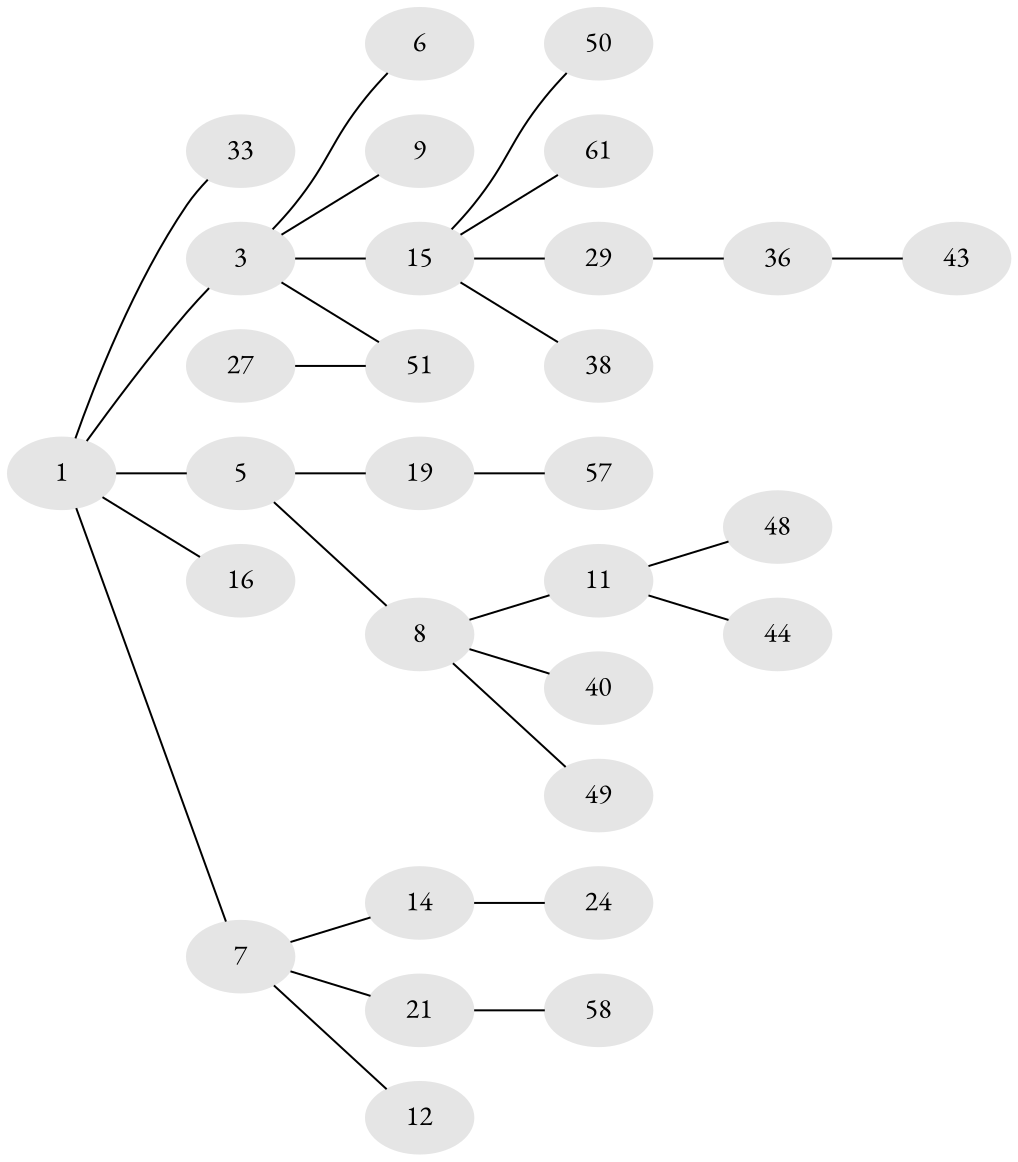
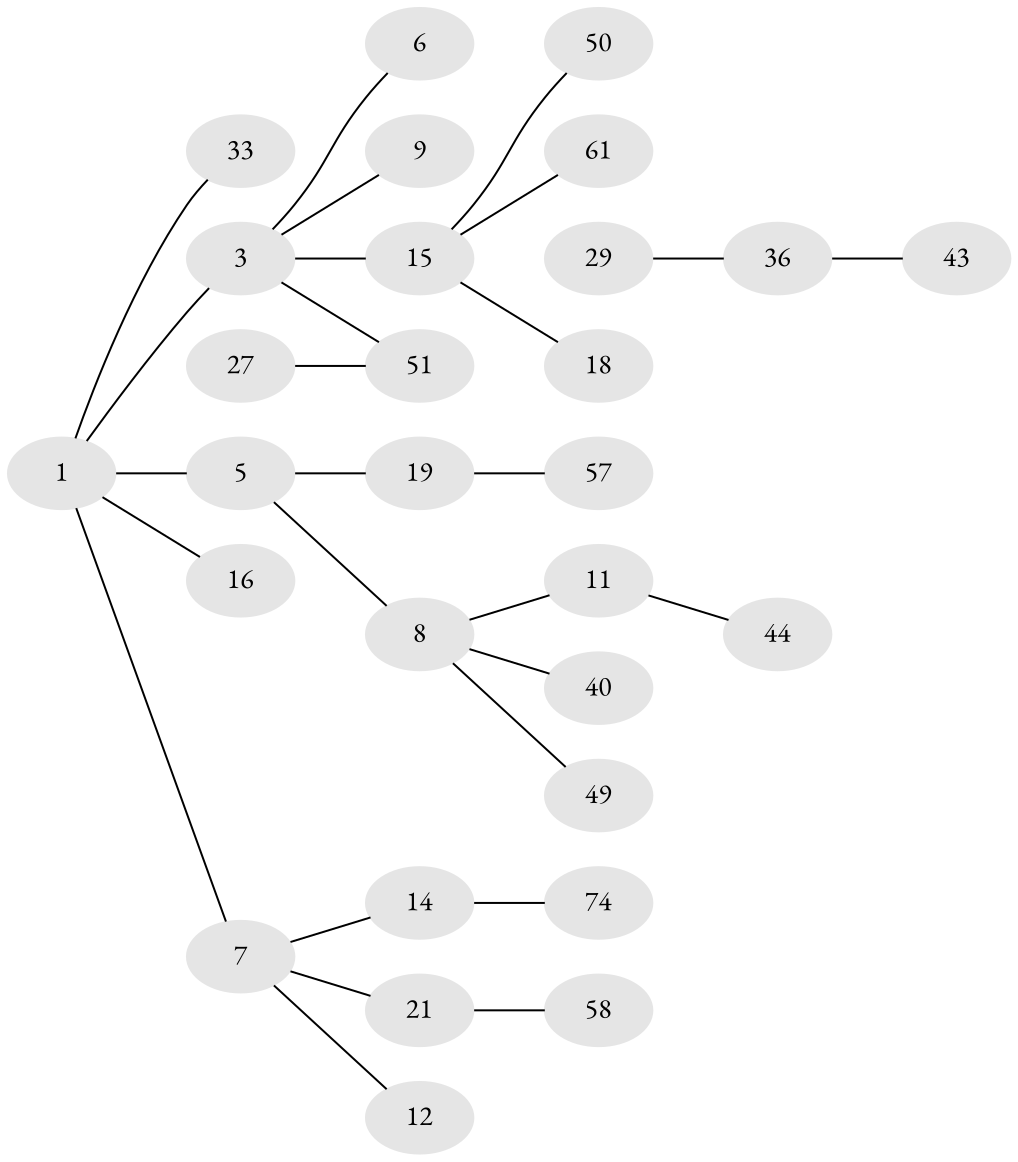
(509, 259) -> none
(599, 366) -> (599, 366)
(778, 527) -> none
(599, 903) -> (599, 903)
